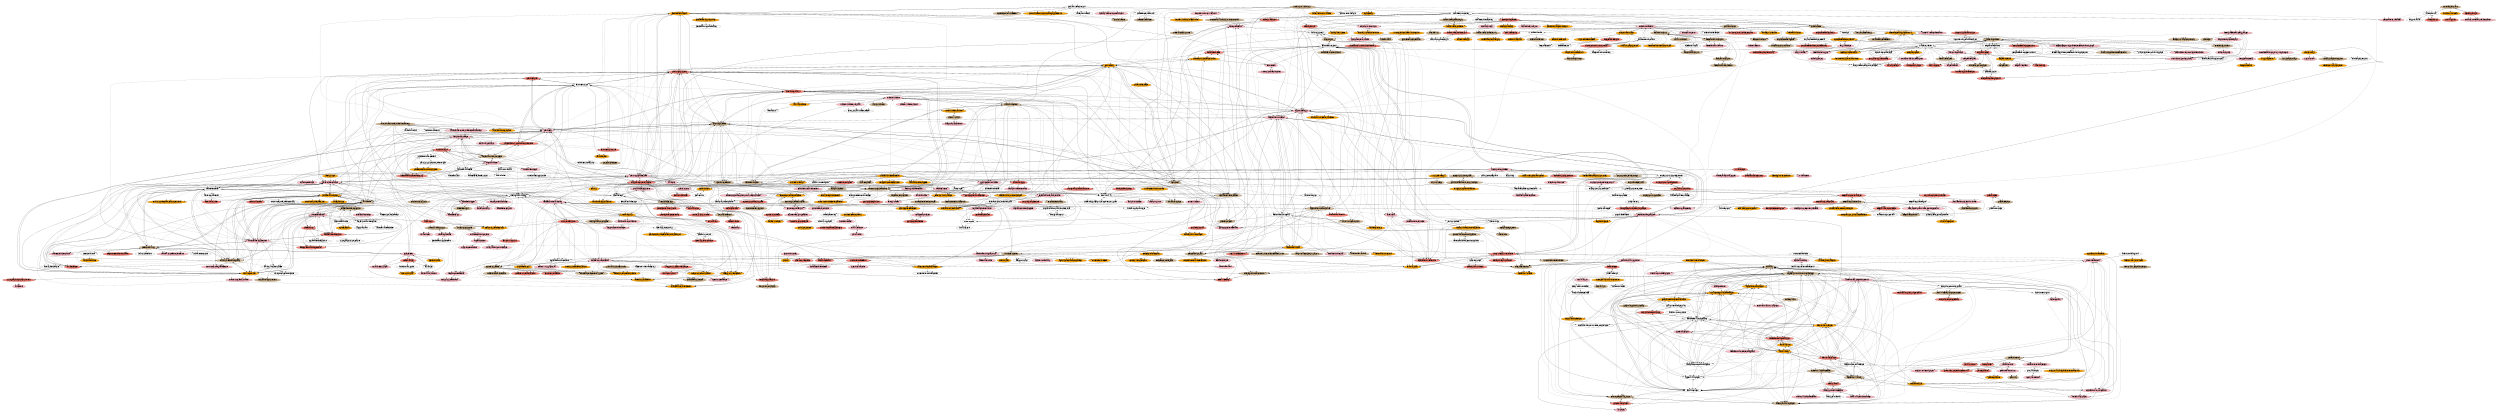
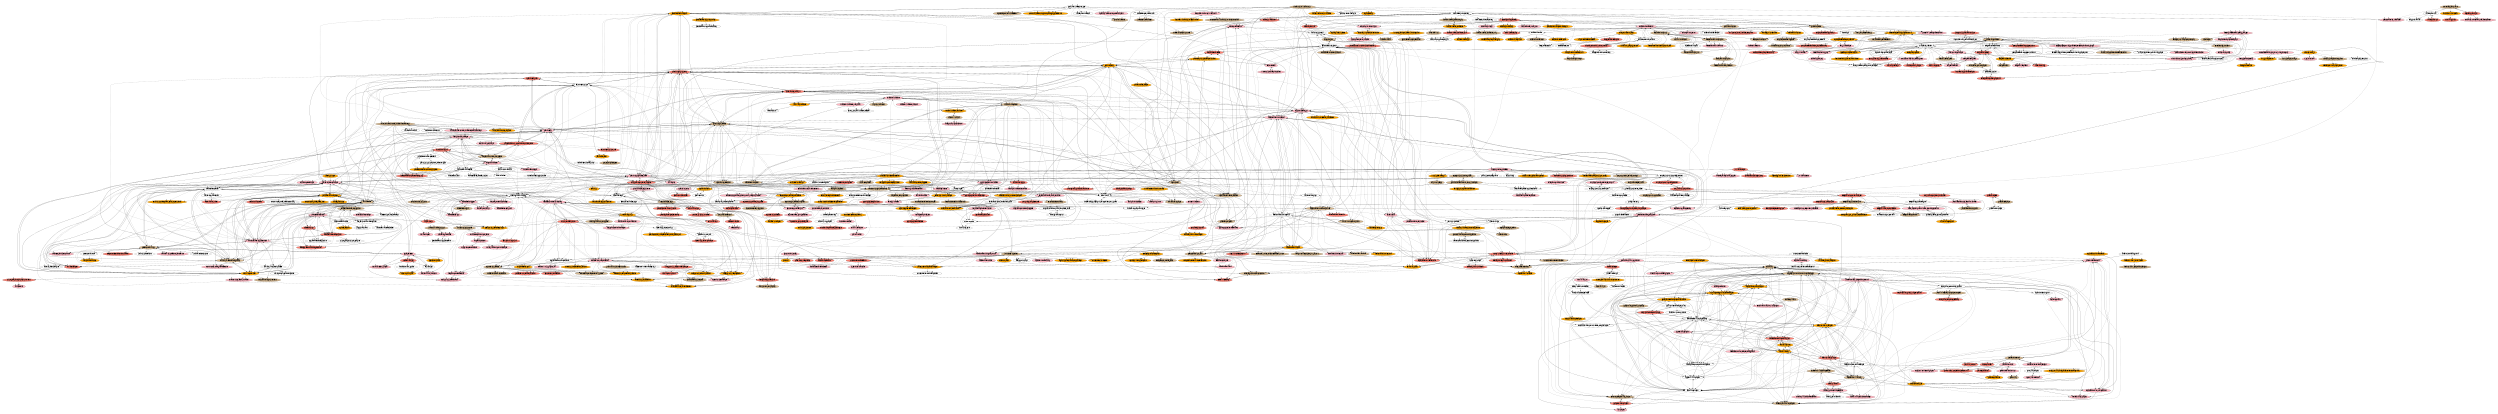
(1077, 7) -> (1077, 7)
